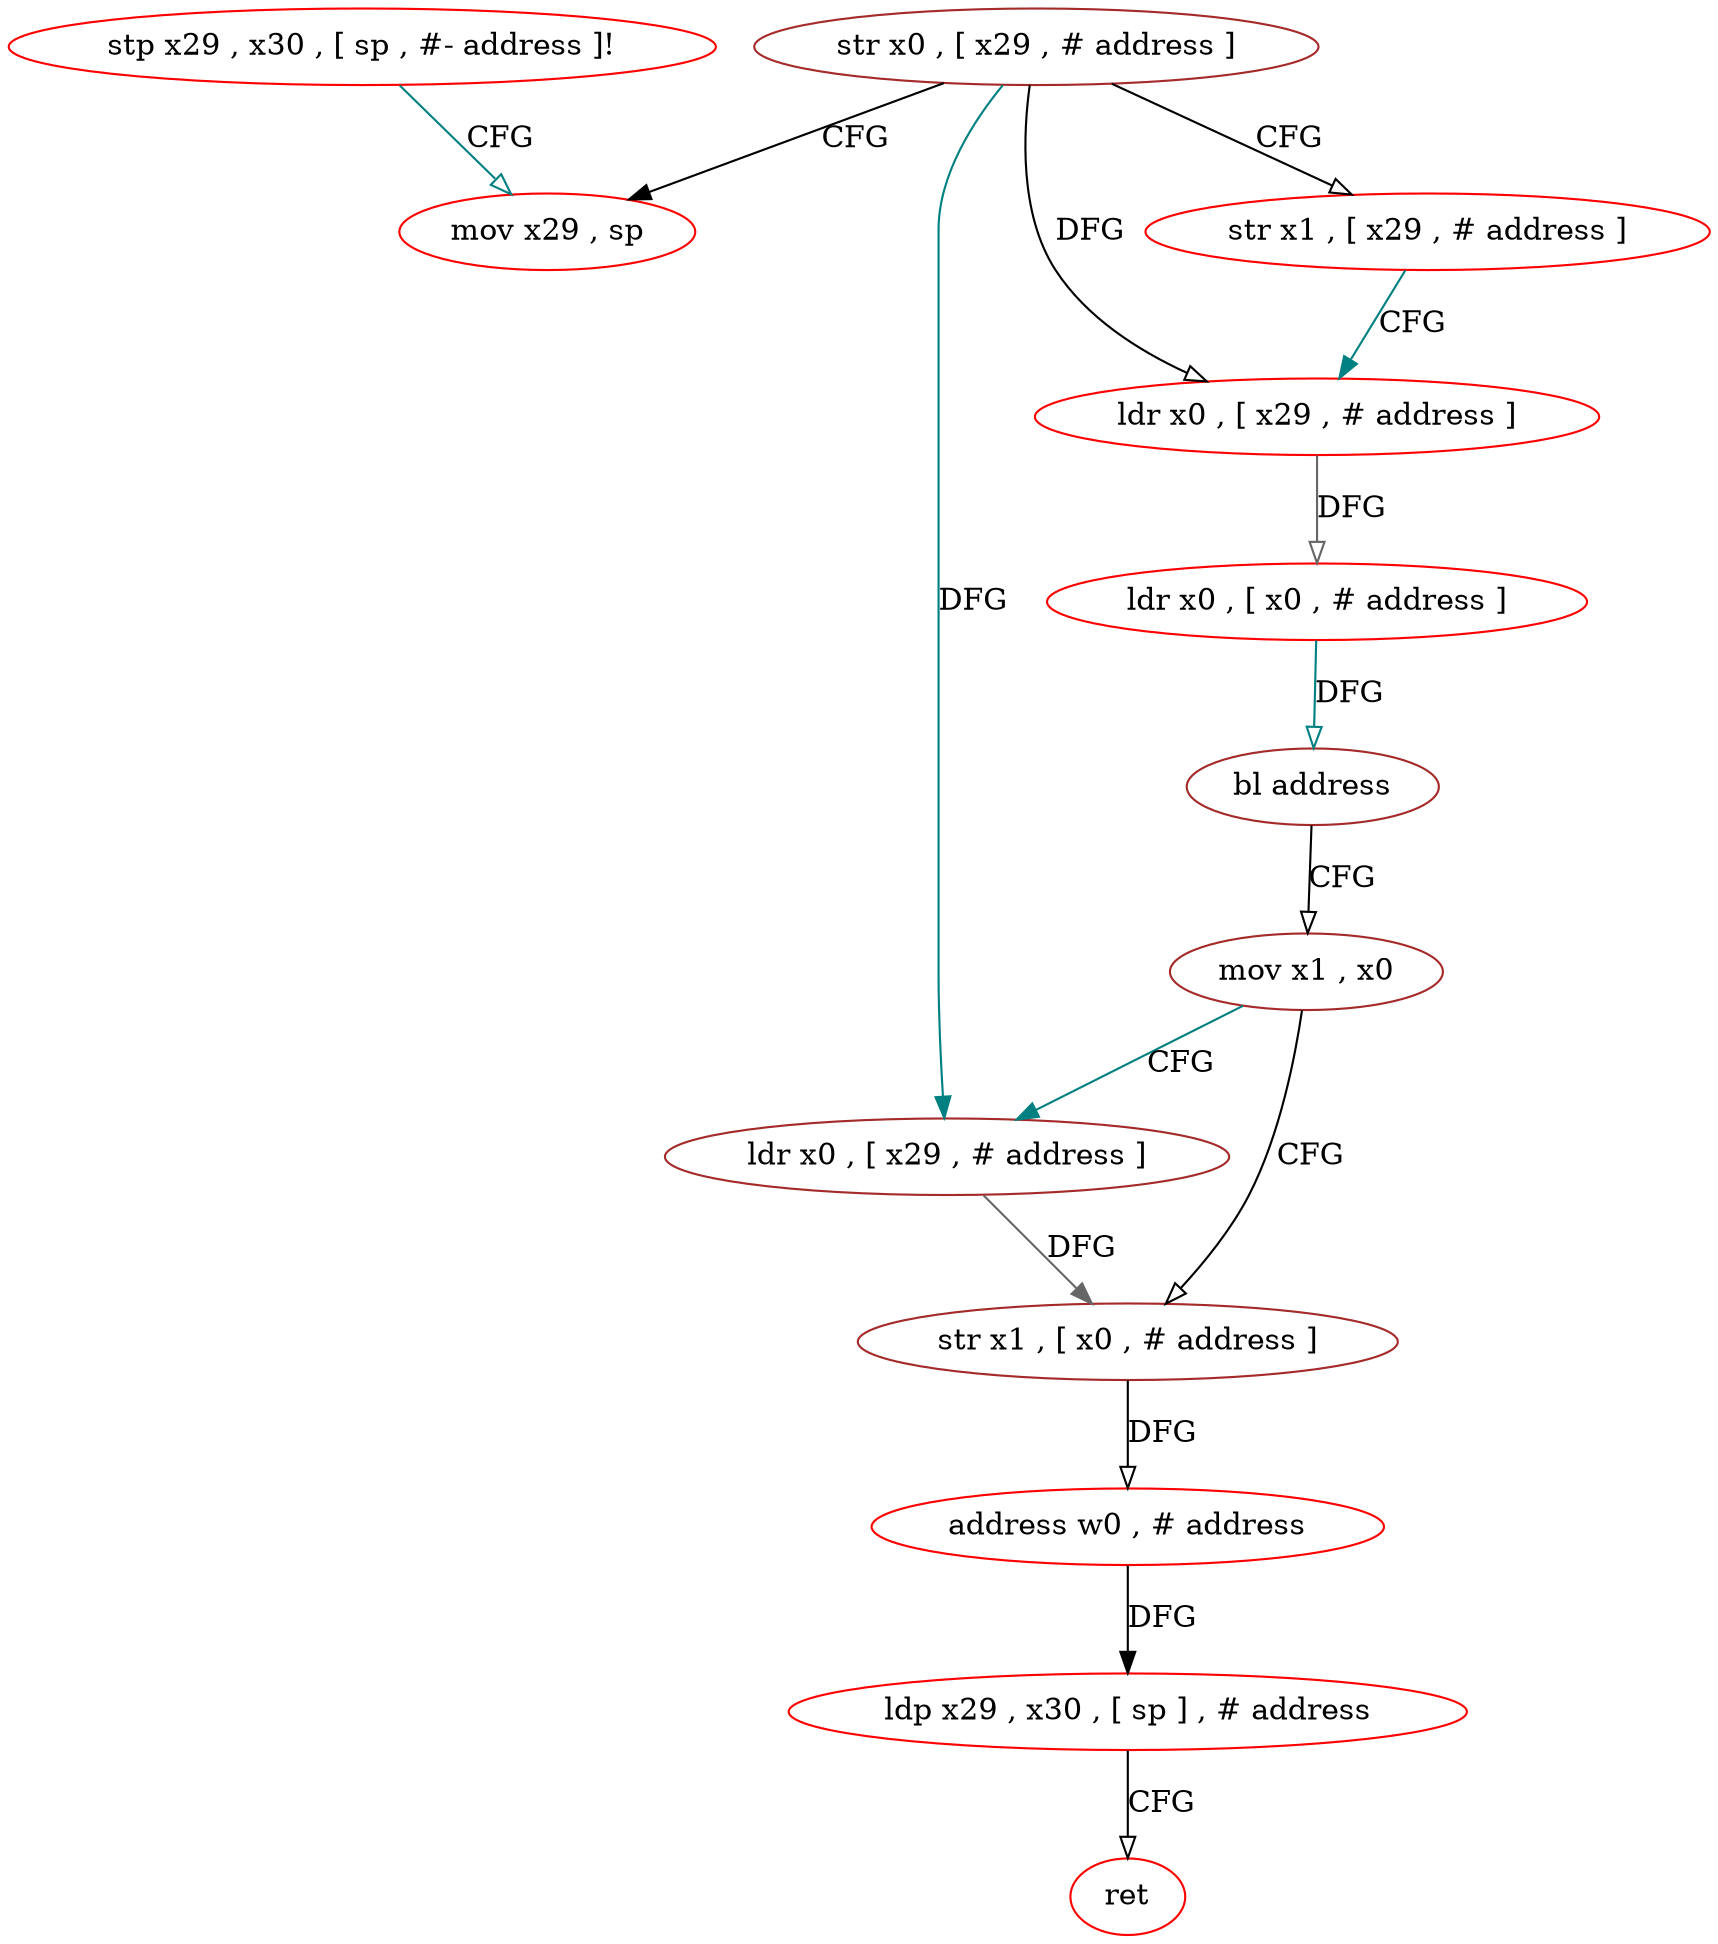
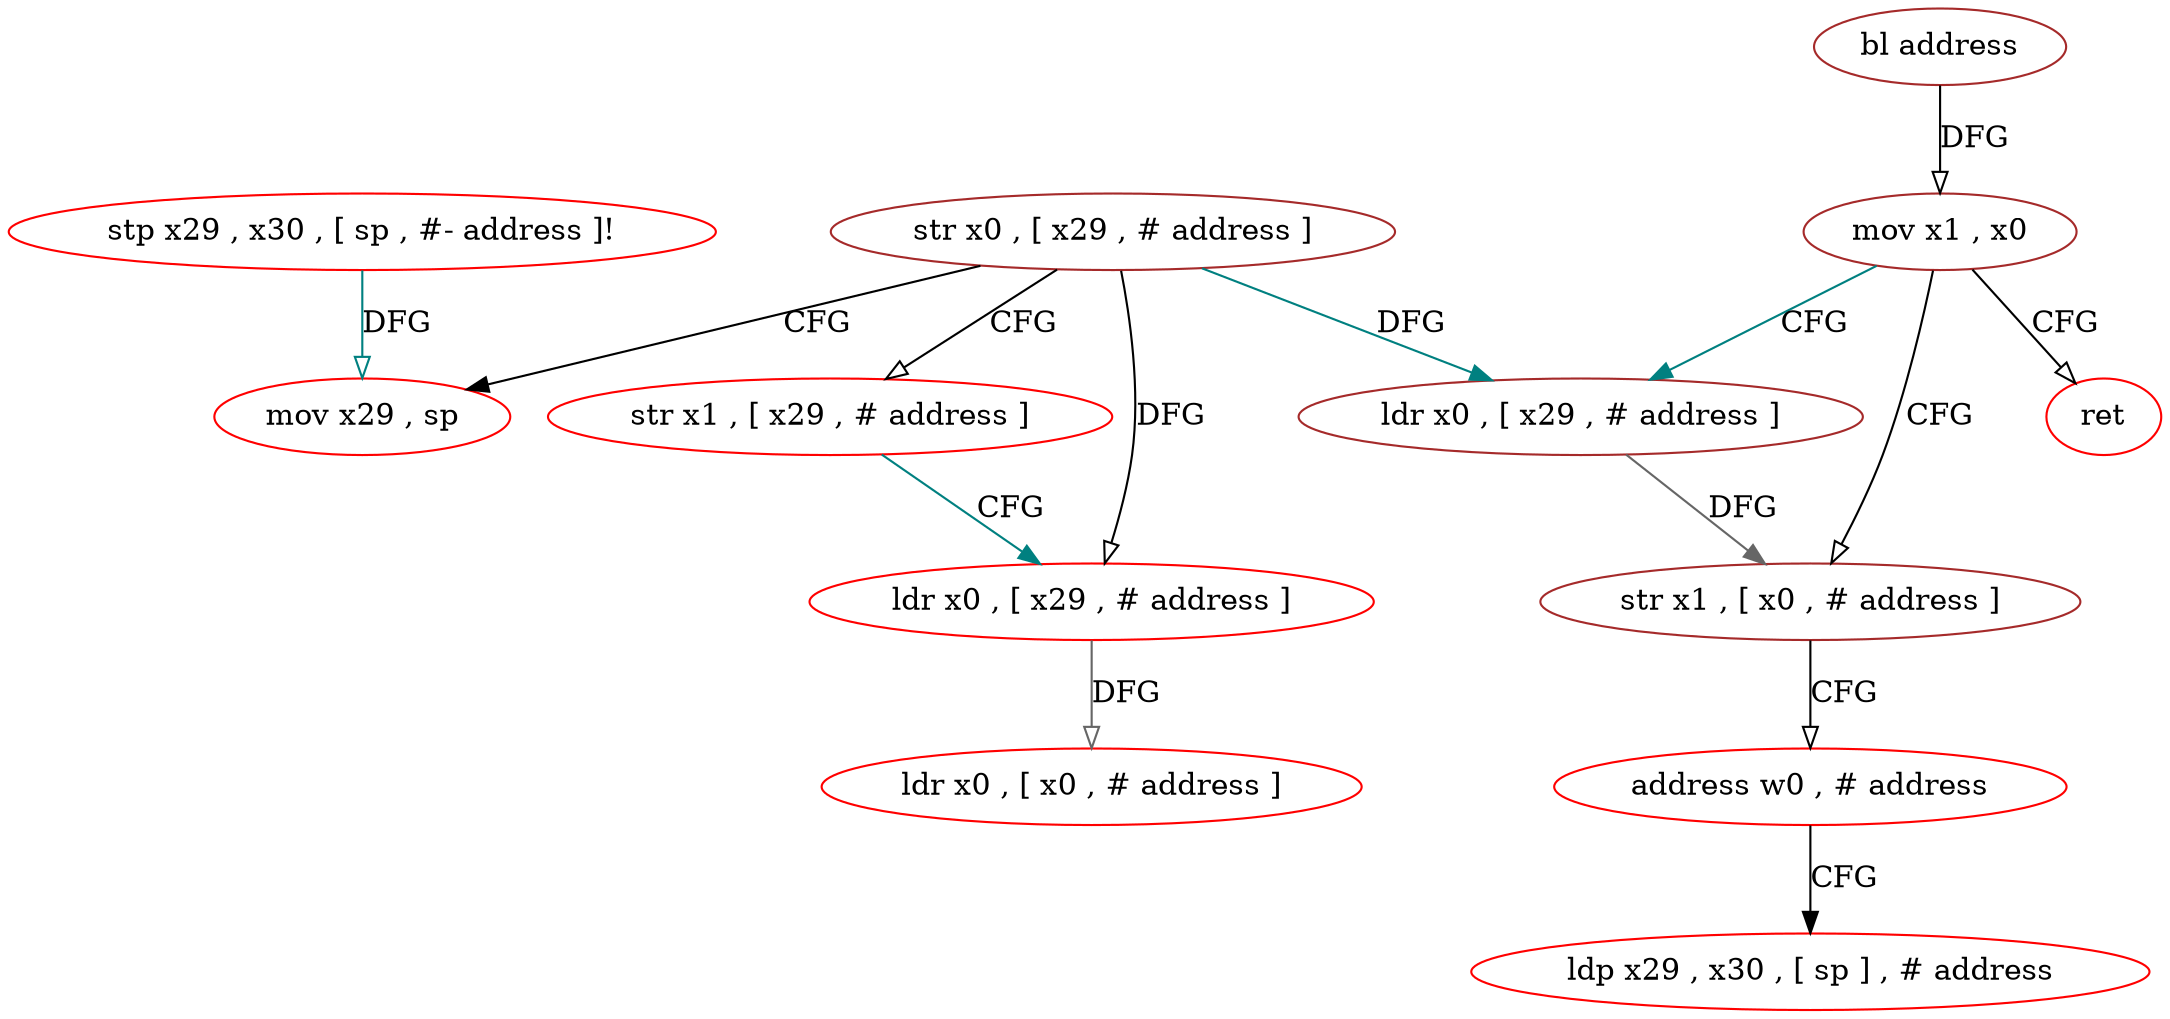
(501, 139) -> (397, 324)
(1315, 684) -> none
(1343, 879) -> (1975, 139)
(1163, 1434) -> (1844, 694)
(1163, 1619) -> (1844, 879)
(1128, 1794) -> (2017, 318)
